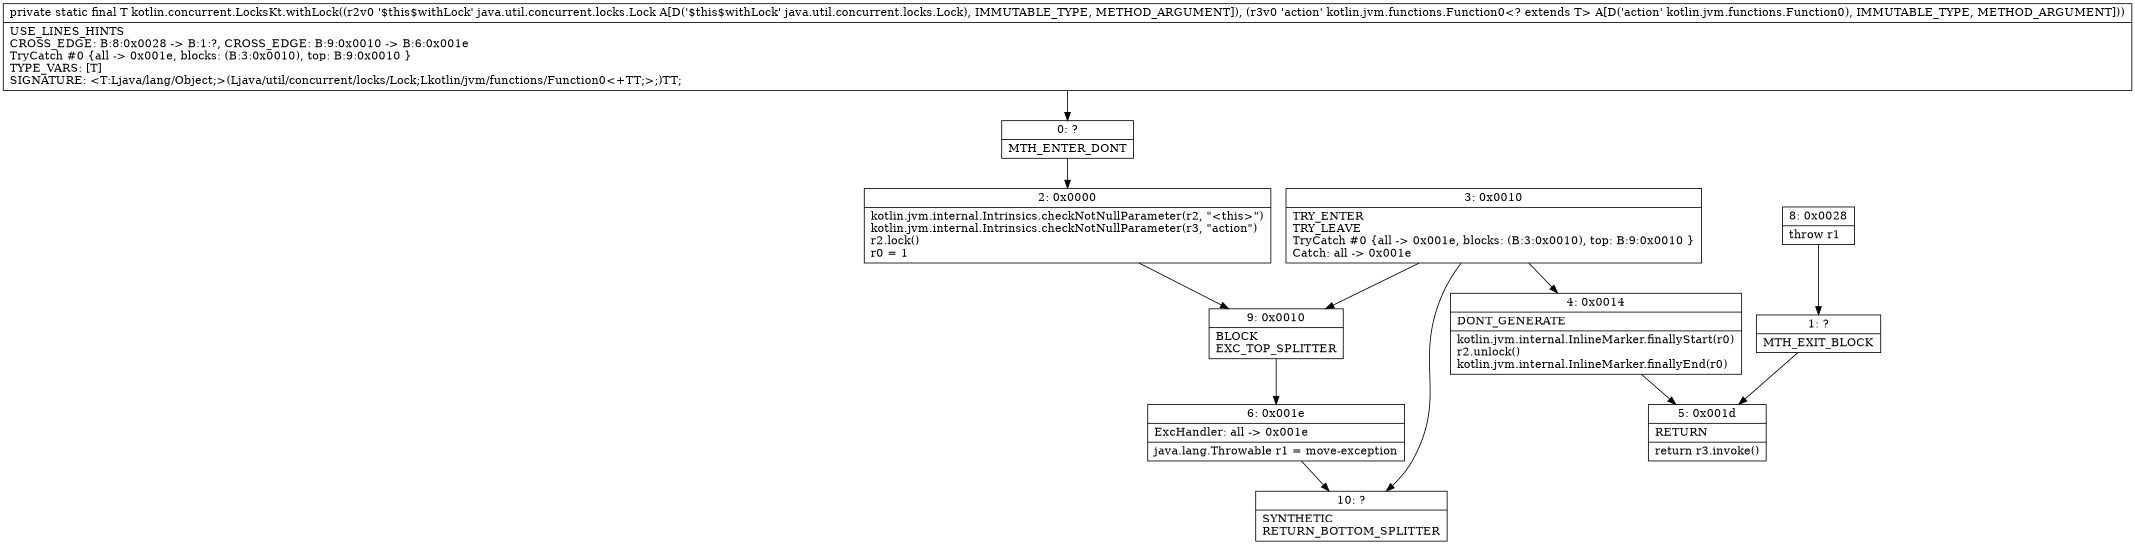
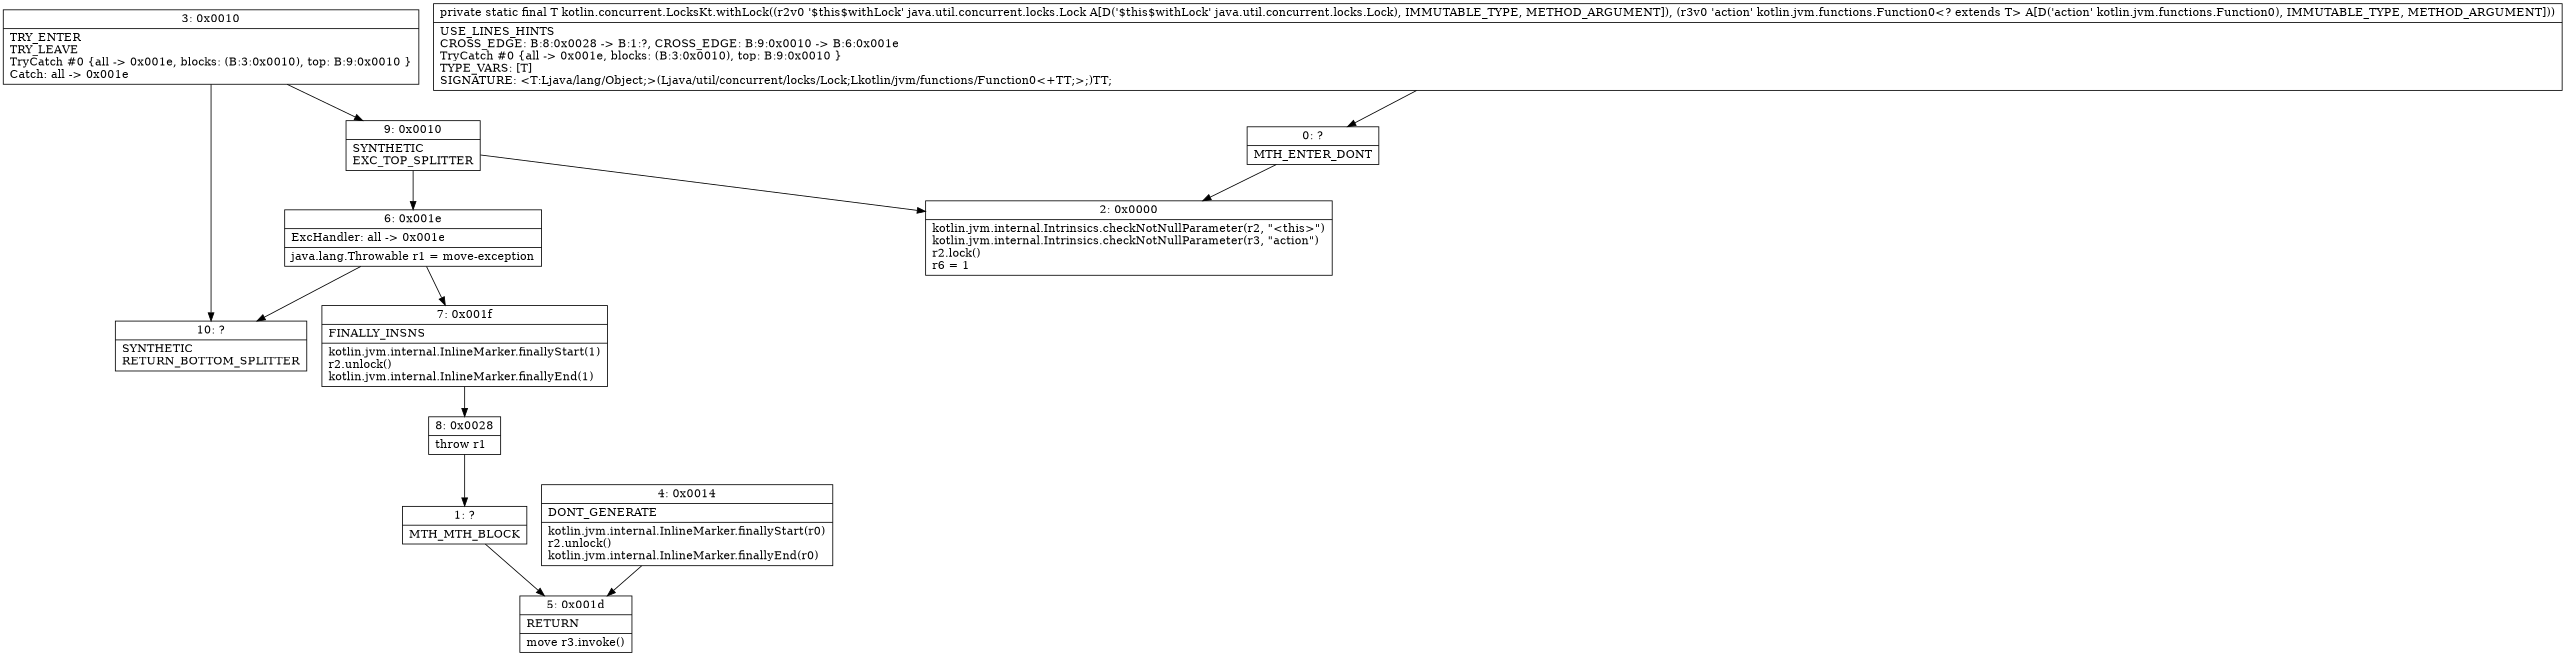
(890, 253) -> (951, 265)
(1540, 275) -> none
(1180, 284) -> (699, 183)
(1237, 337) -> (389, 148)
(1819, 343) -> (465, 534)
none -> (465, 346)
(1707, 451) -> (576, 643)
